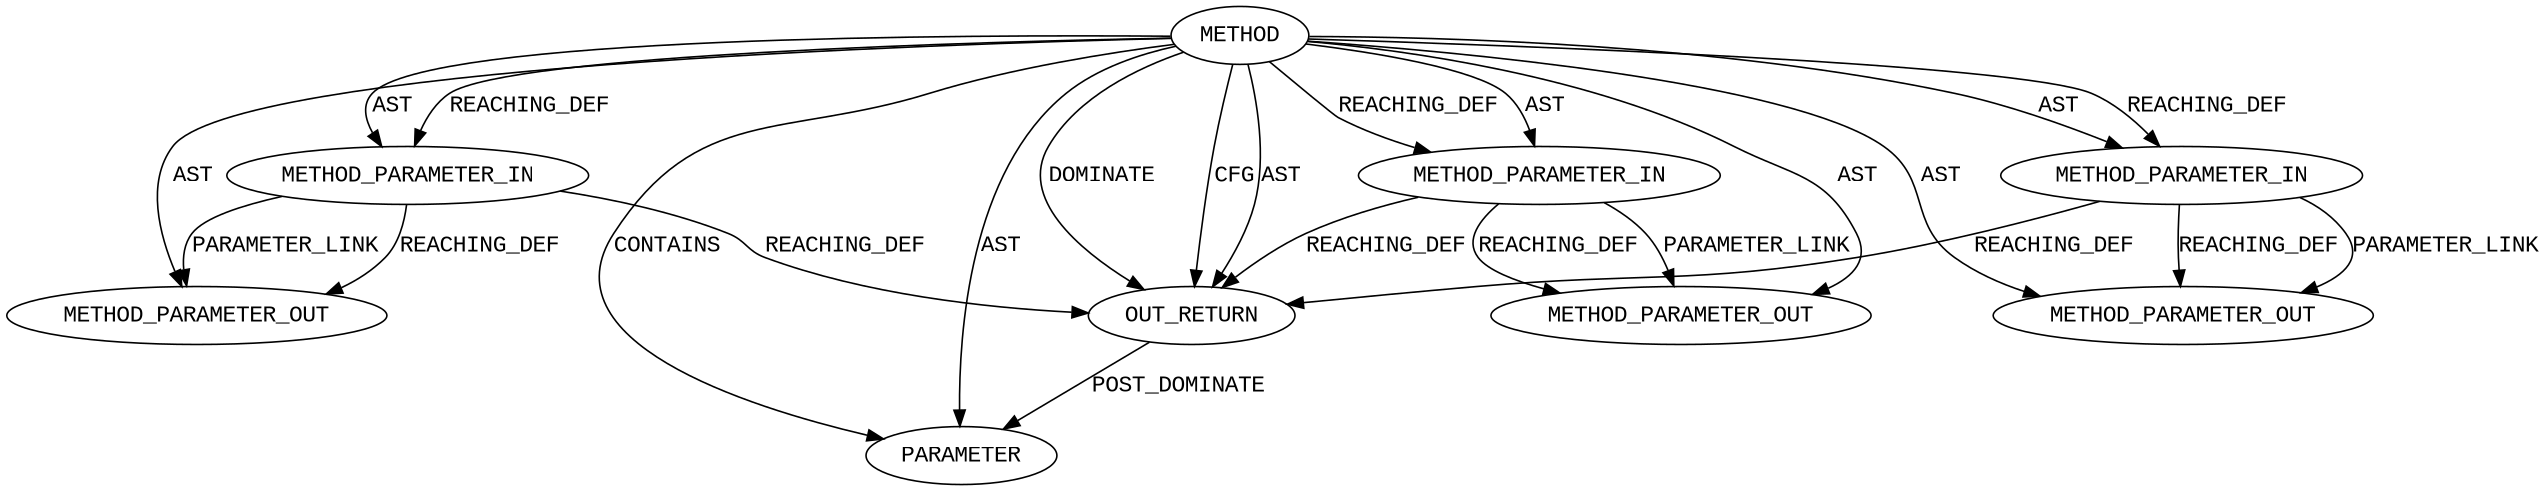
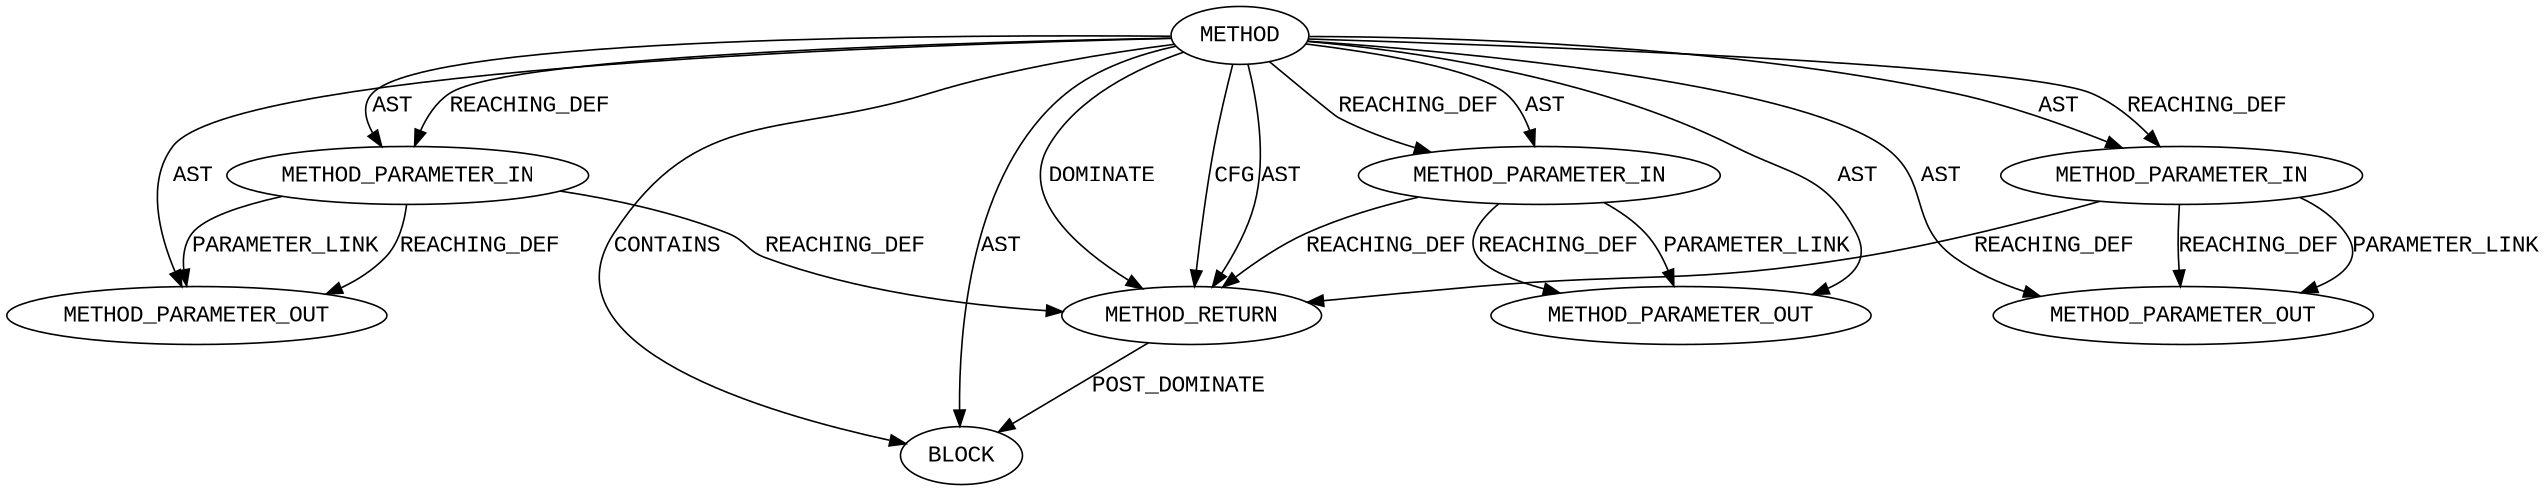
(1192, 316) -> (1192, 316)
(961, 456) -> (961, 456)
